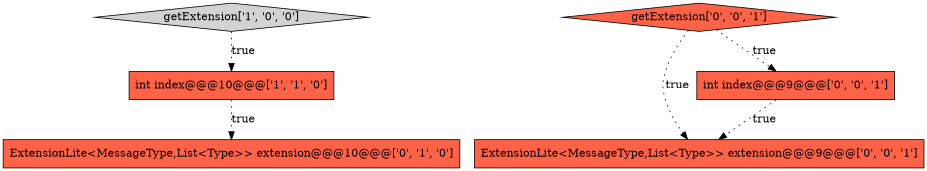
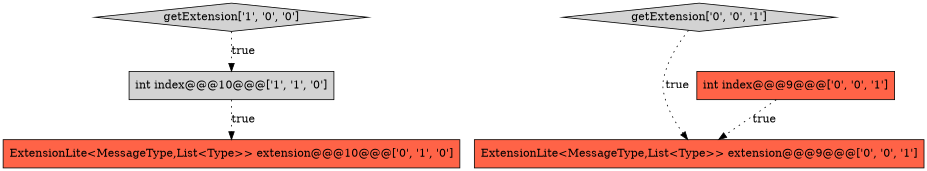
(699, 17) -> (699, 17)
(743, 48) -> none
(231, 86) -> (231, 86)
